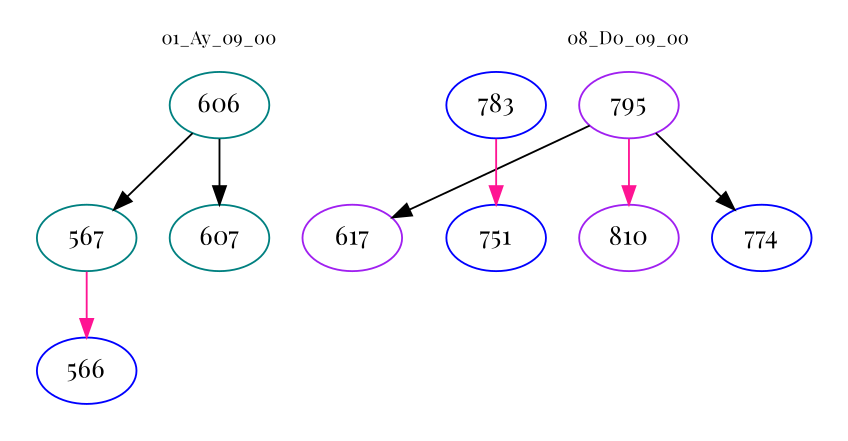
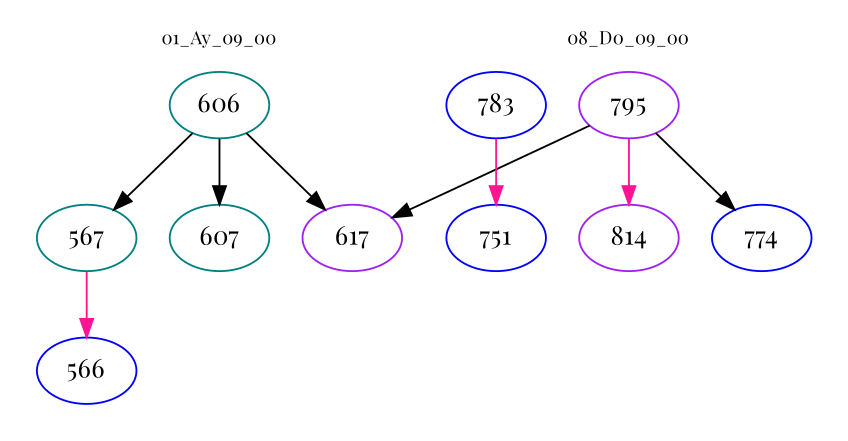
none -> (279, 165)
(629, 238) -> (629, 238)
